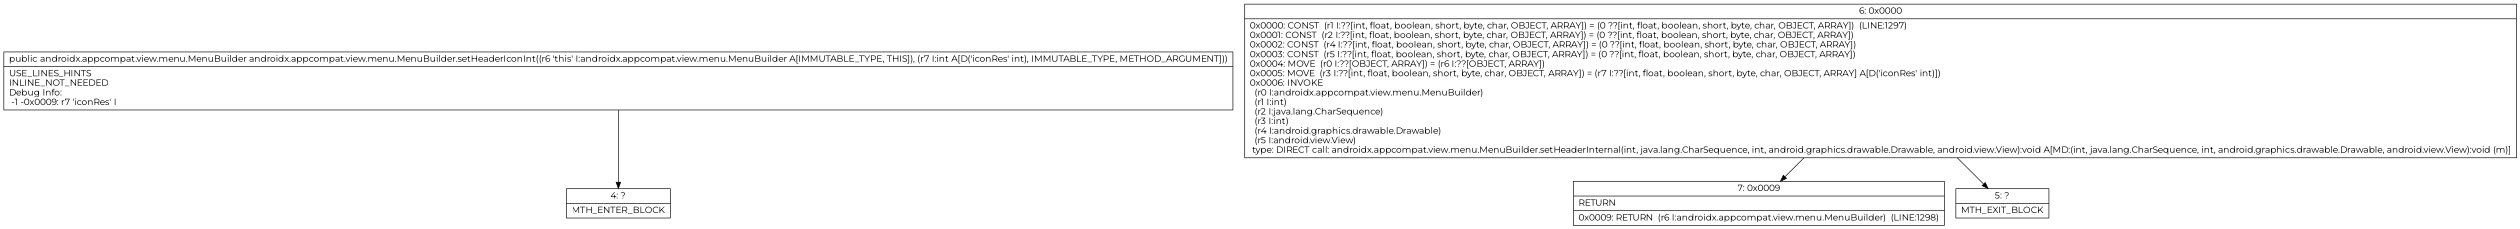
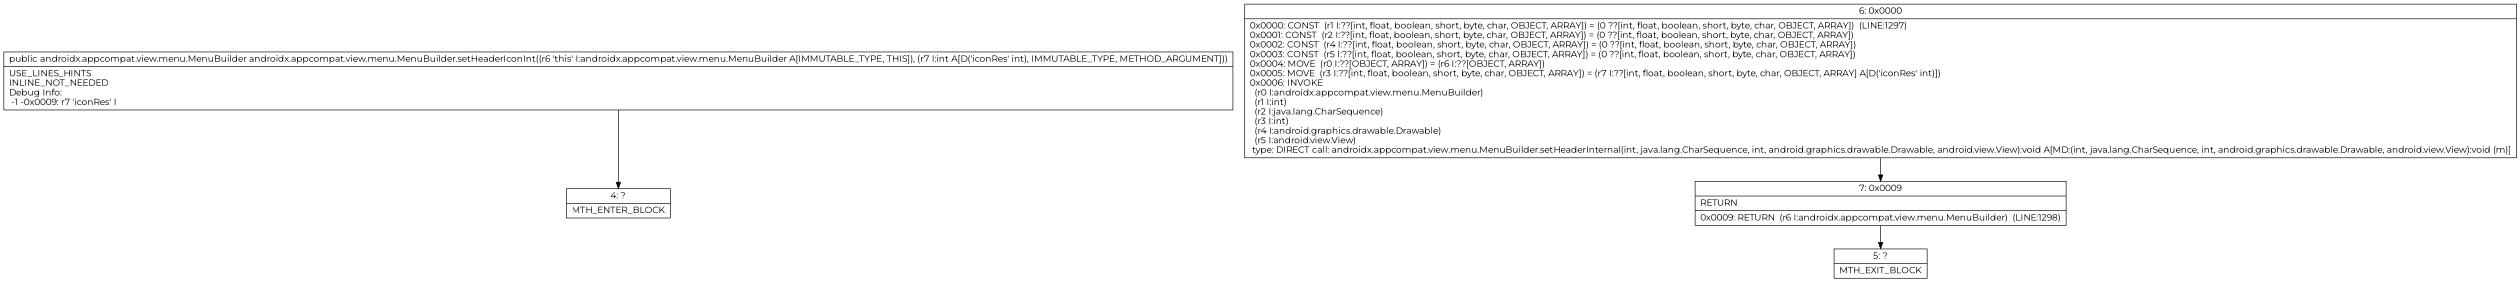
(1970, 171) -> (1881, 234)
